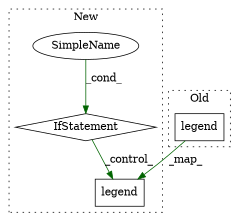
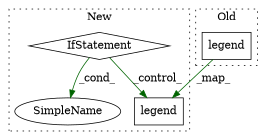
(86, 83) -> (79, 73)
